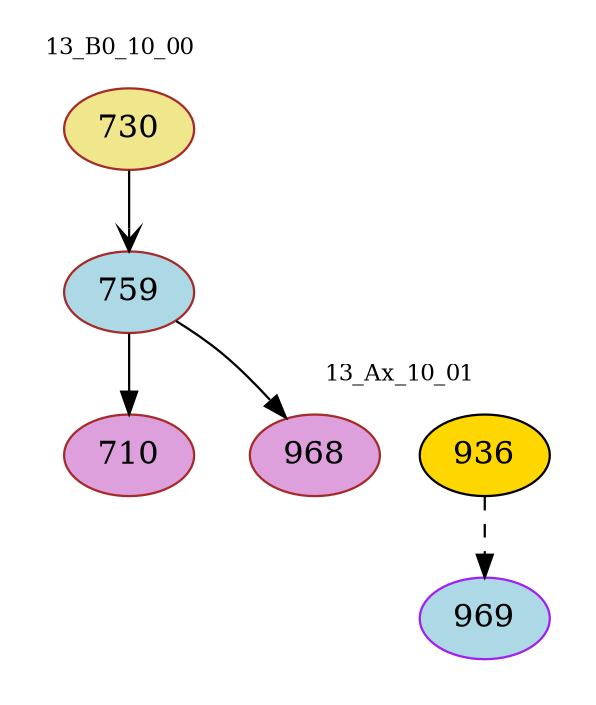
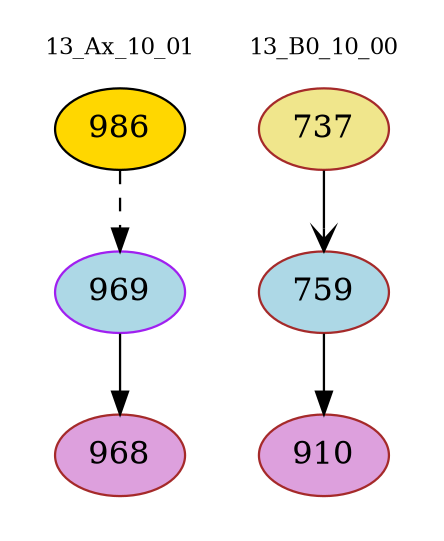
(129, 129) -> (324, 129)
(246, 376) -> (120, 363)
(129, 455) -> (324, 455)
(485, 455) -> (120, 129)
